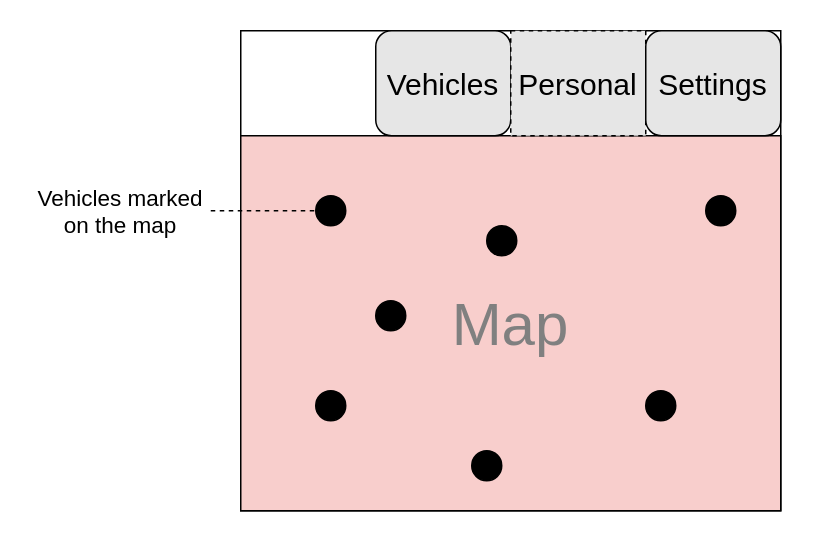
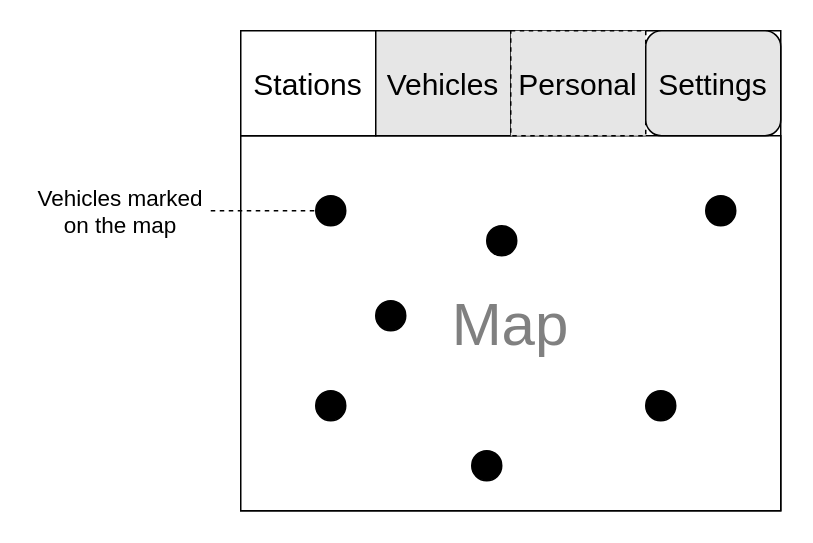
none -> (308, 83)
(443, 83) -> (443, 83)
(511, 323) -> (511, 323)
